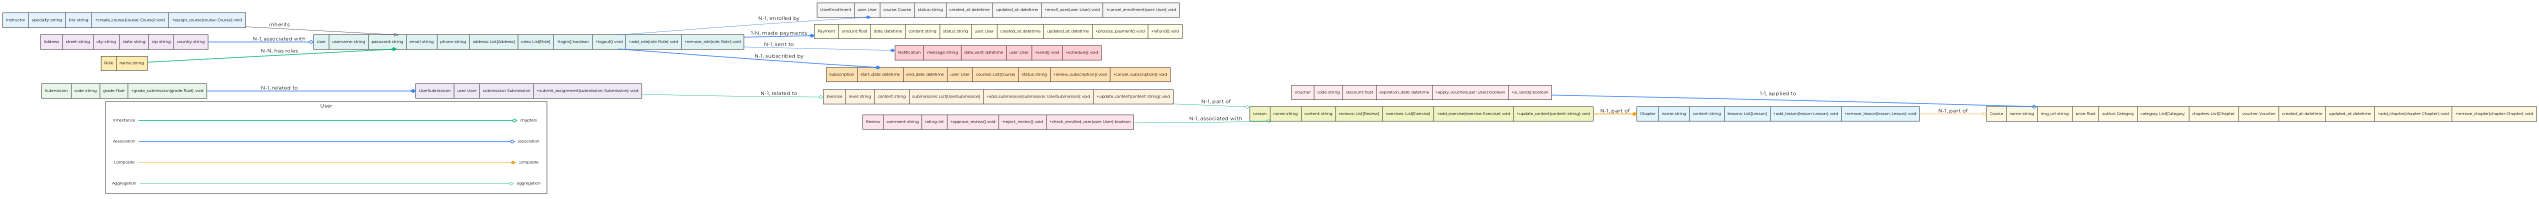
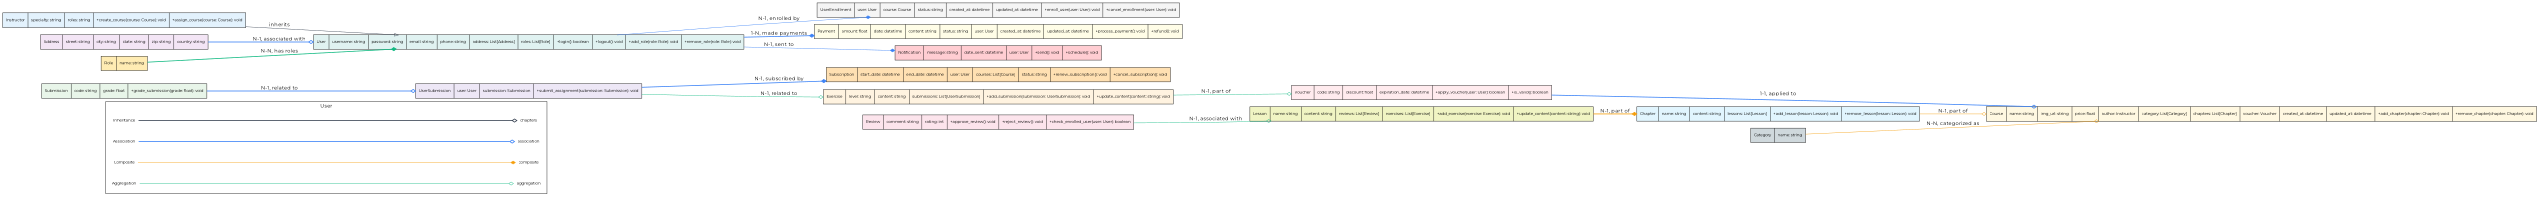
(79, 20) -> (79, 20)
(747, 59) -> (732, 84)
(309, 91) -> (309, 91)
(1208, 105) -> (1230, 94)
(2118, 114) -> (2118, 114)
(325, 121) -> (325, 121)
none -> (1778, 135)
